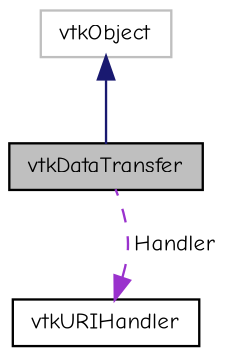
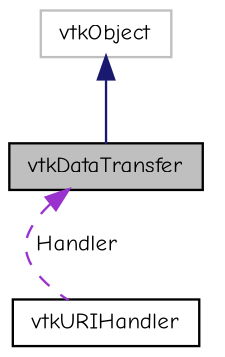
(127, 233) -> (28, 257)
